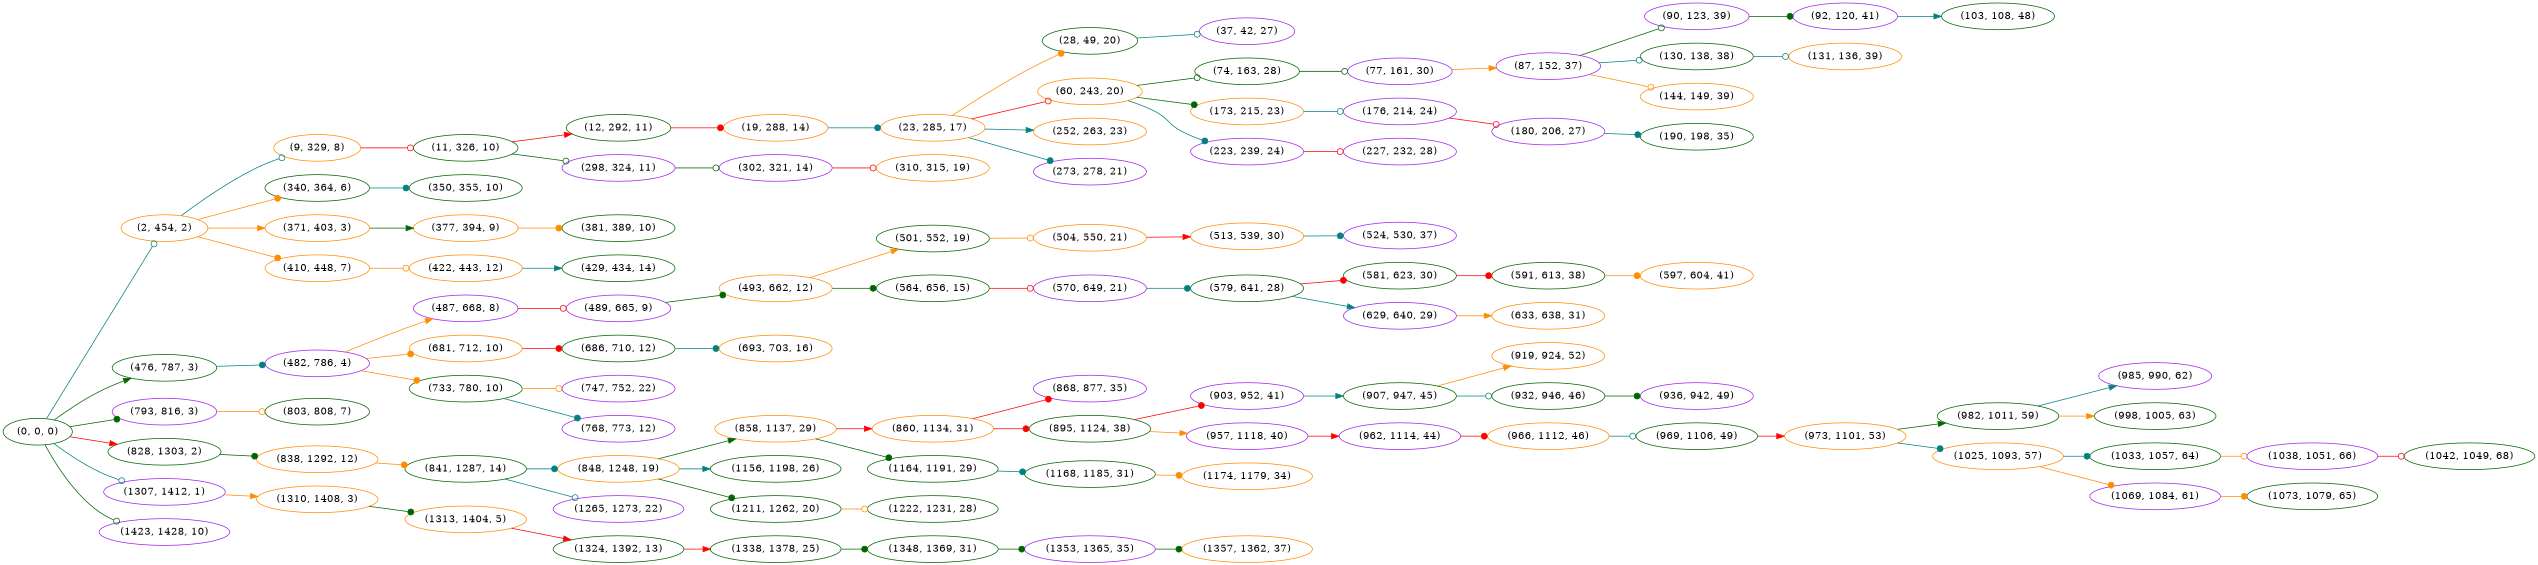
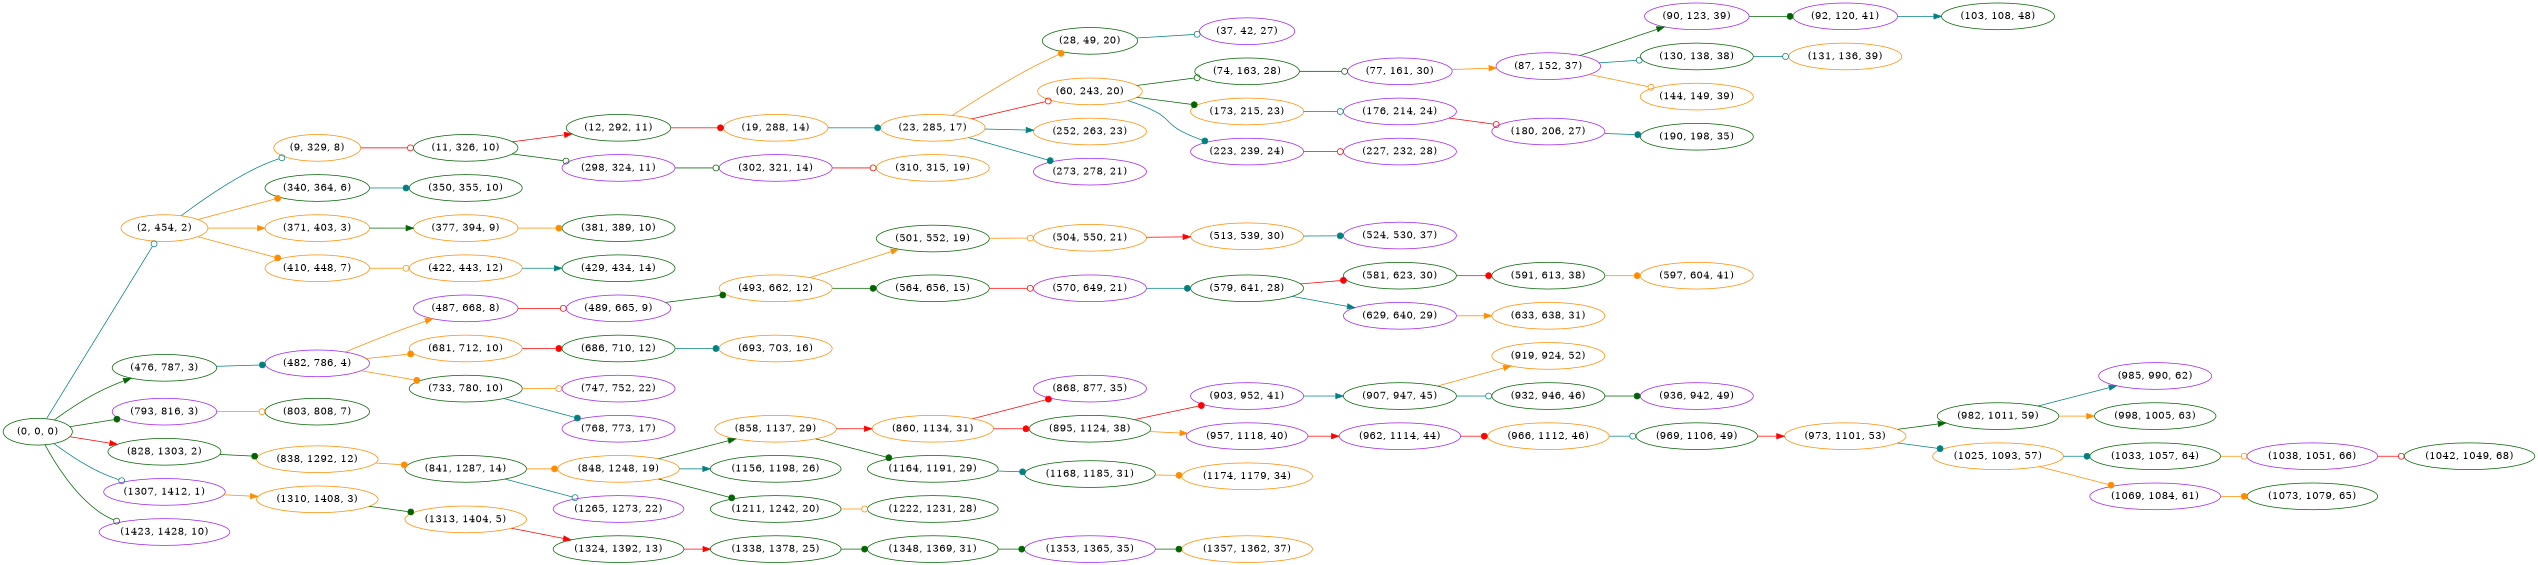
(1619, 42) -> (1618, 42)
(619, 429) -> (619, 429)
(539, 469) -> (539, 469)
(776, 509) -> (776, 509)
